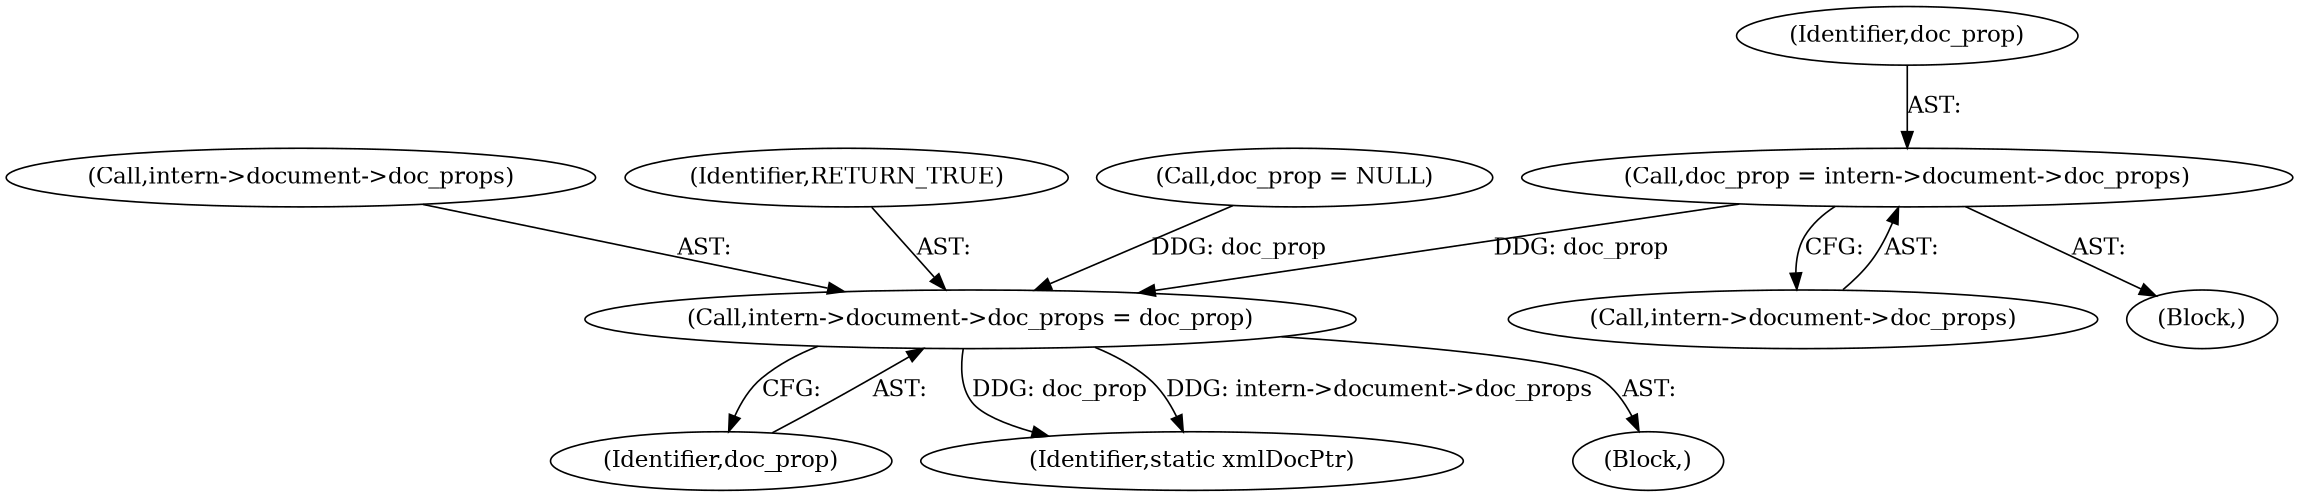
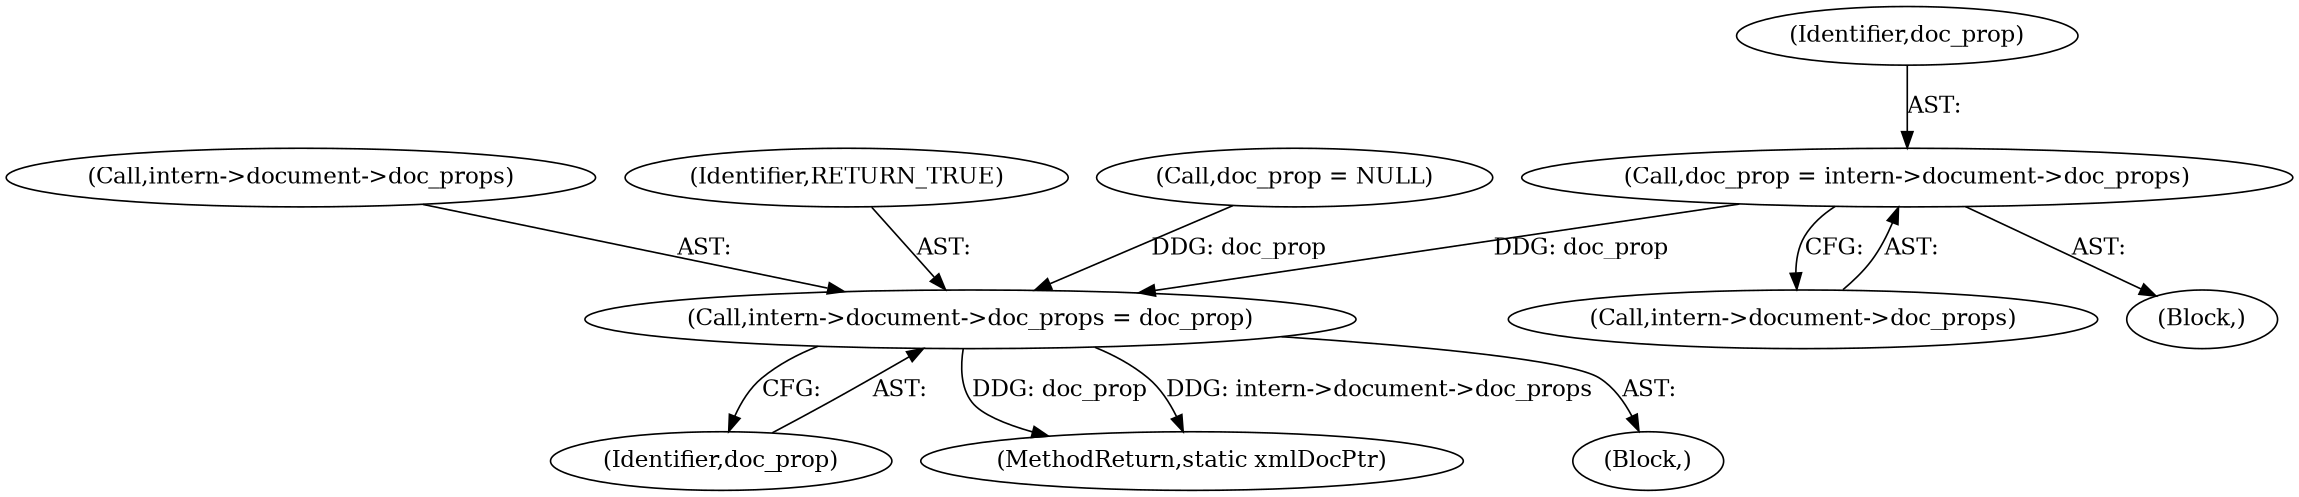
(1192, 461) -> (1192, 461)
